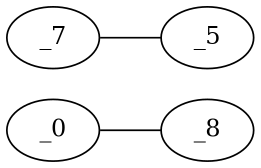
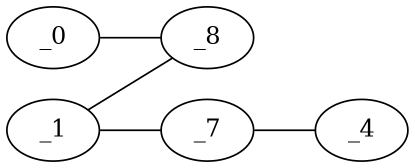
(207, 38) -> (362, 130)
none -> (53, 130)
